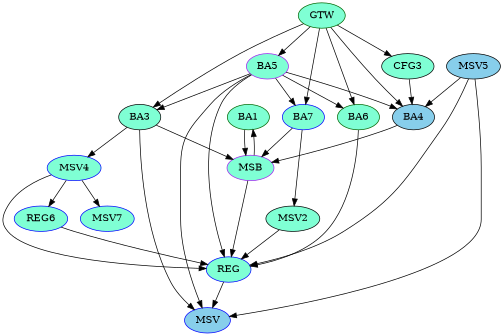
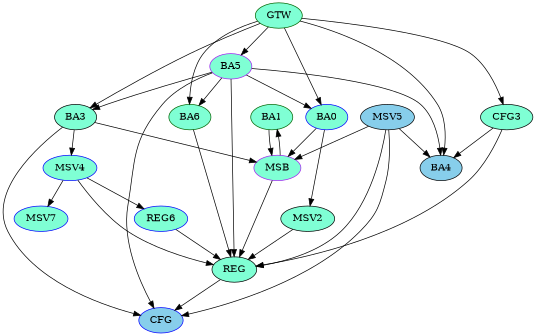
(303, 117) -> (327, 117)
(339, 145) -> (335, 141)
none -> (400, 224)
(229, 270) -> (234, 270)
(207, 320) -> (161, 320)
